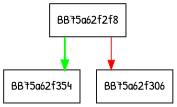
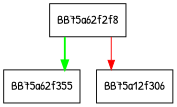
(42, 86) -> (42, 86)
(135, 86) -> (135, 86)
